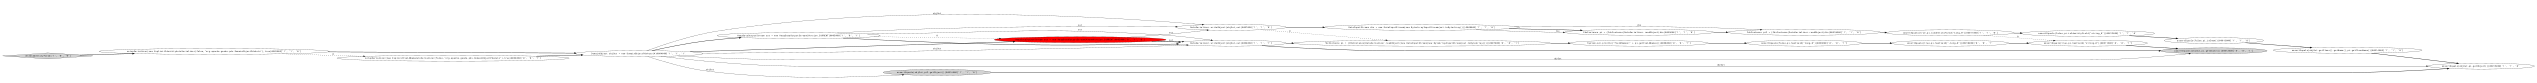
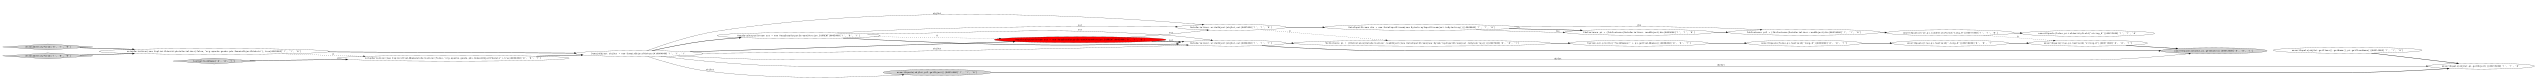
(2214, 41) -> none
none -> (48, 47)
none -> (214, 61)
